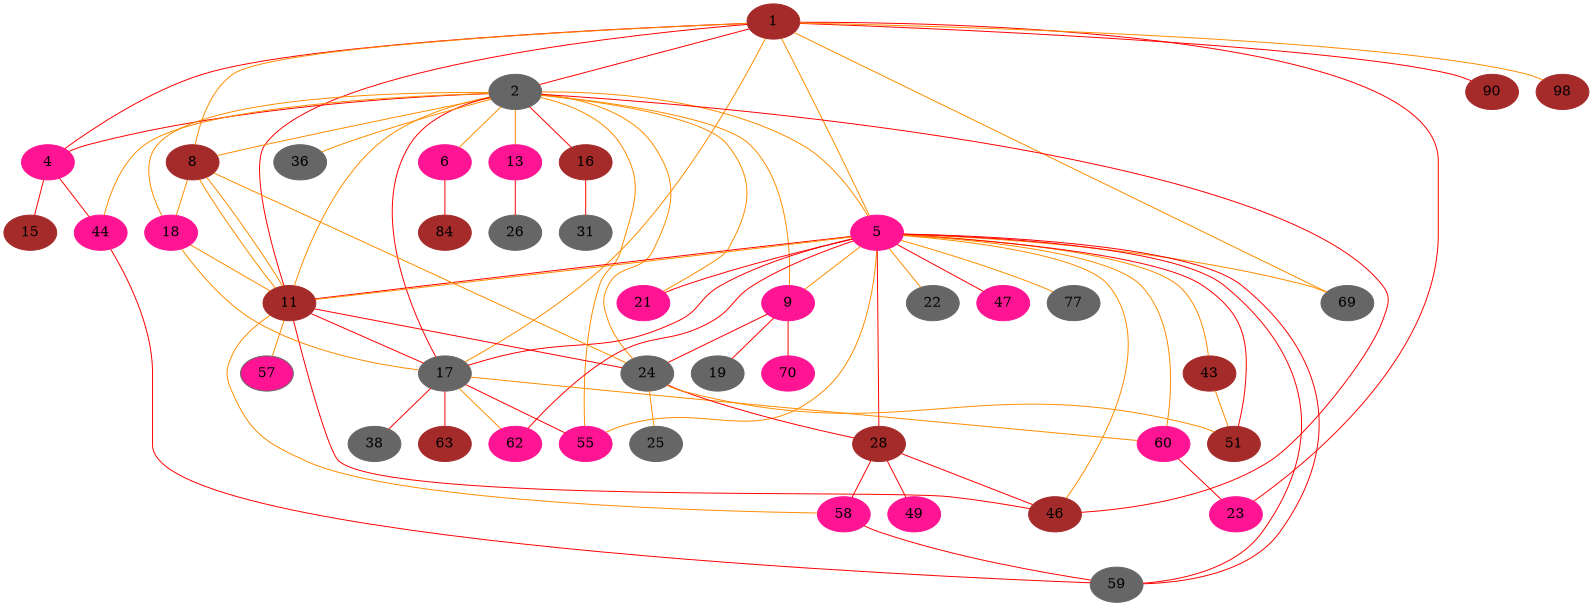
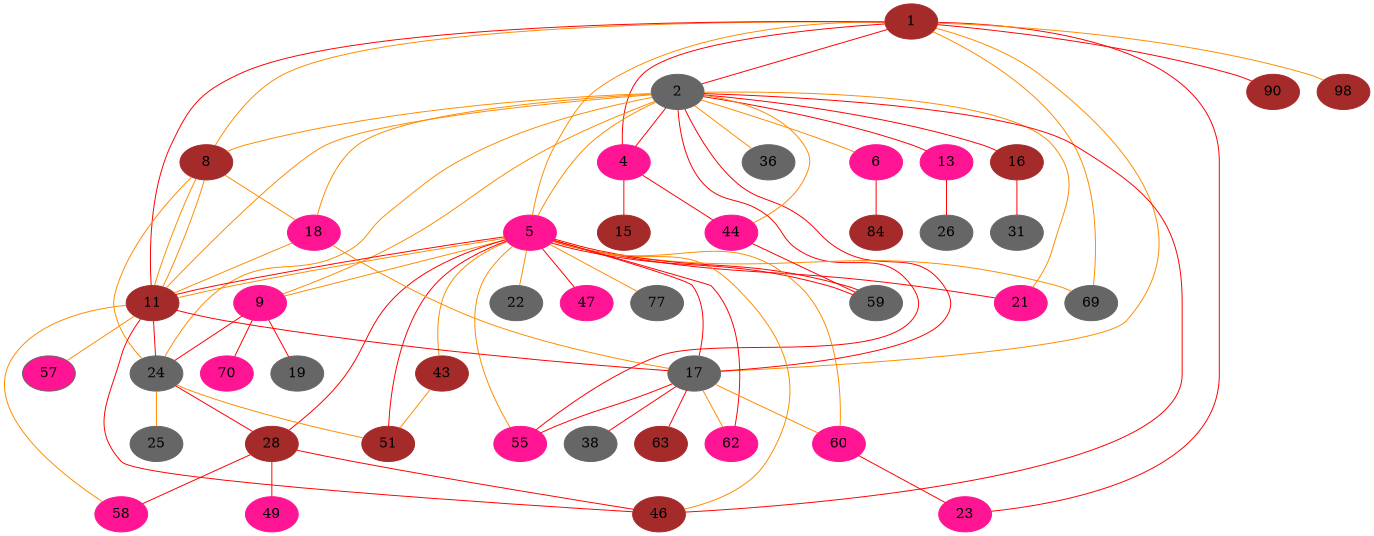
(515, 127) -> (816, 118)
(627, 230) -> (894, 332)
(976, 559) -> none
